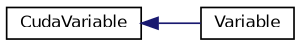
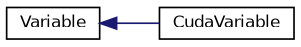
(180, 23) -> (138, 23)
